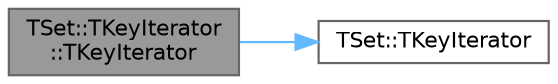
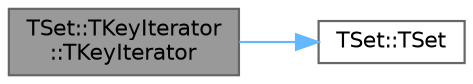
(434, 42) -> (392, 42)
